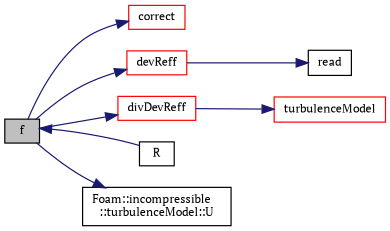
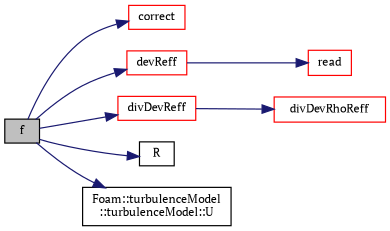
(330, 63) -> (330, 63)
(330, 110) -> (330, 110)
(96, 136) -> (83, 149)
(157, 207) -> (157, 207)
